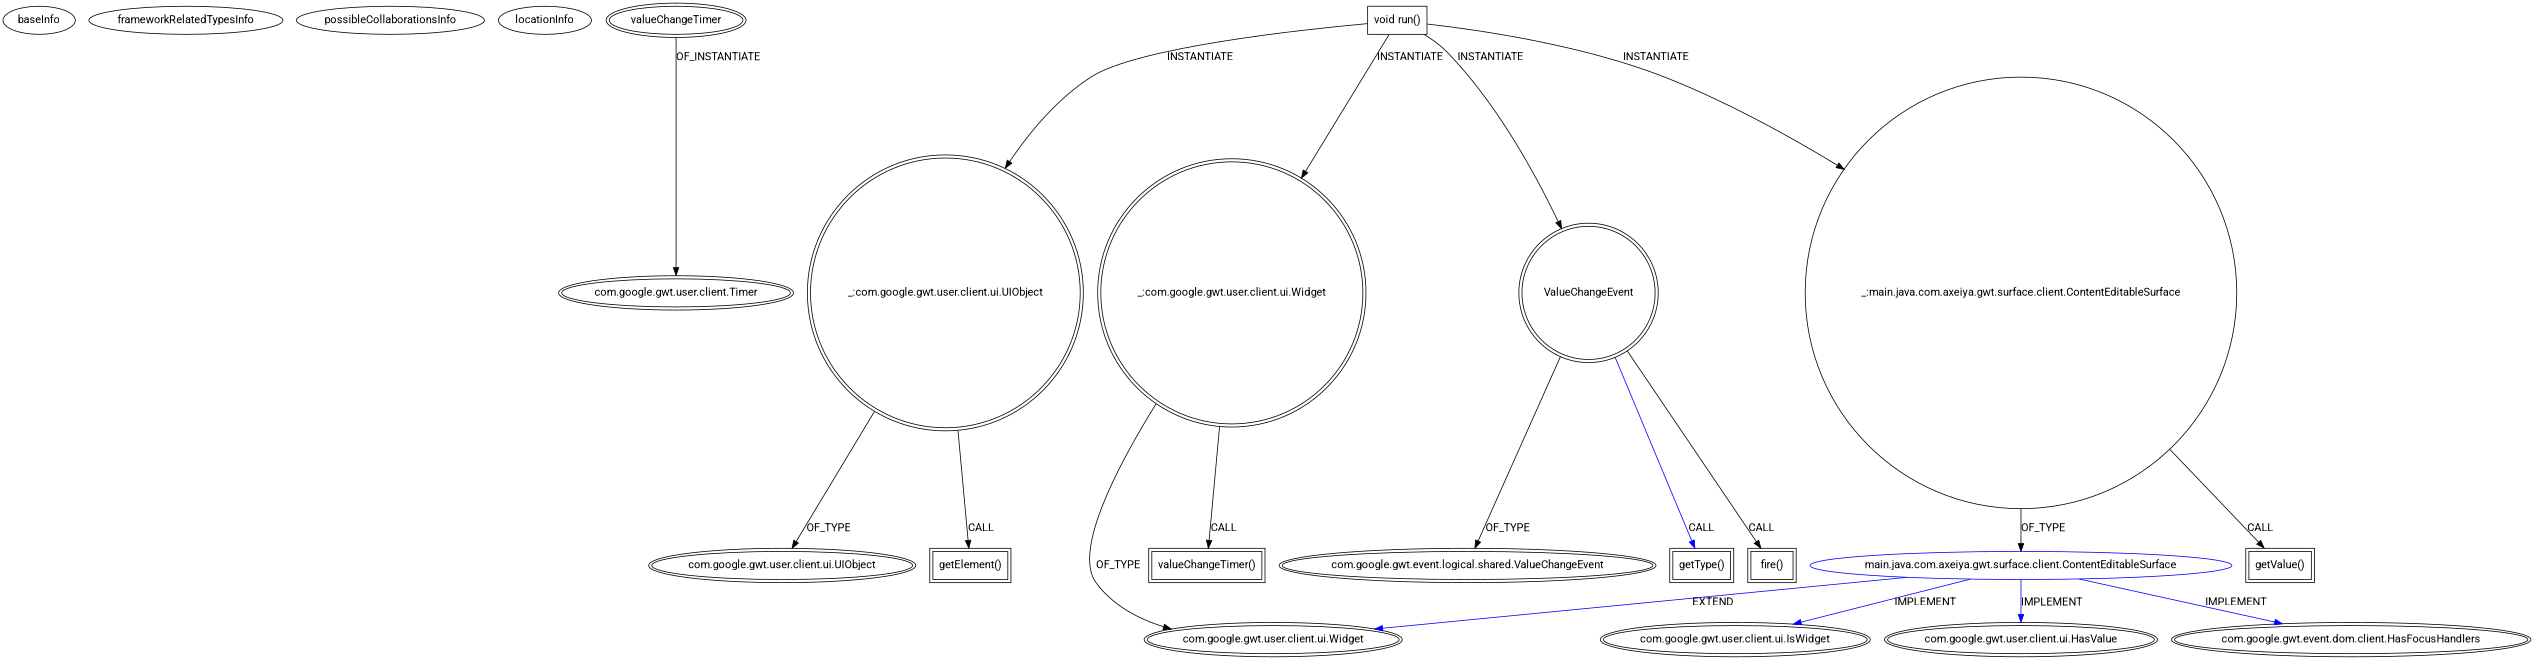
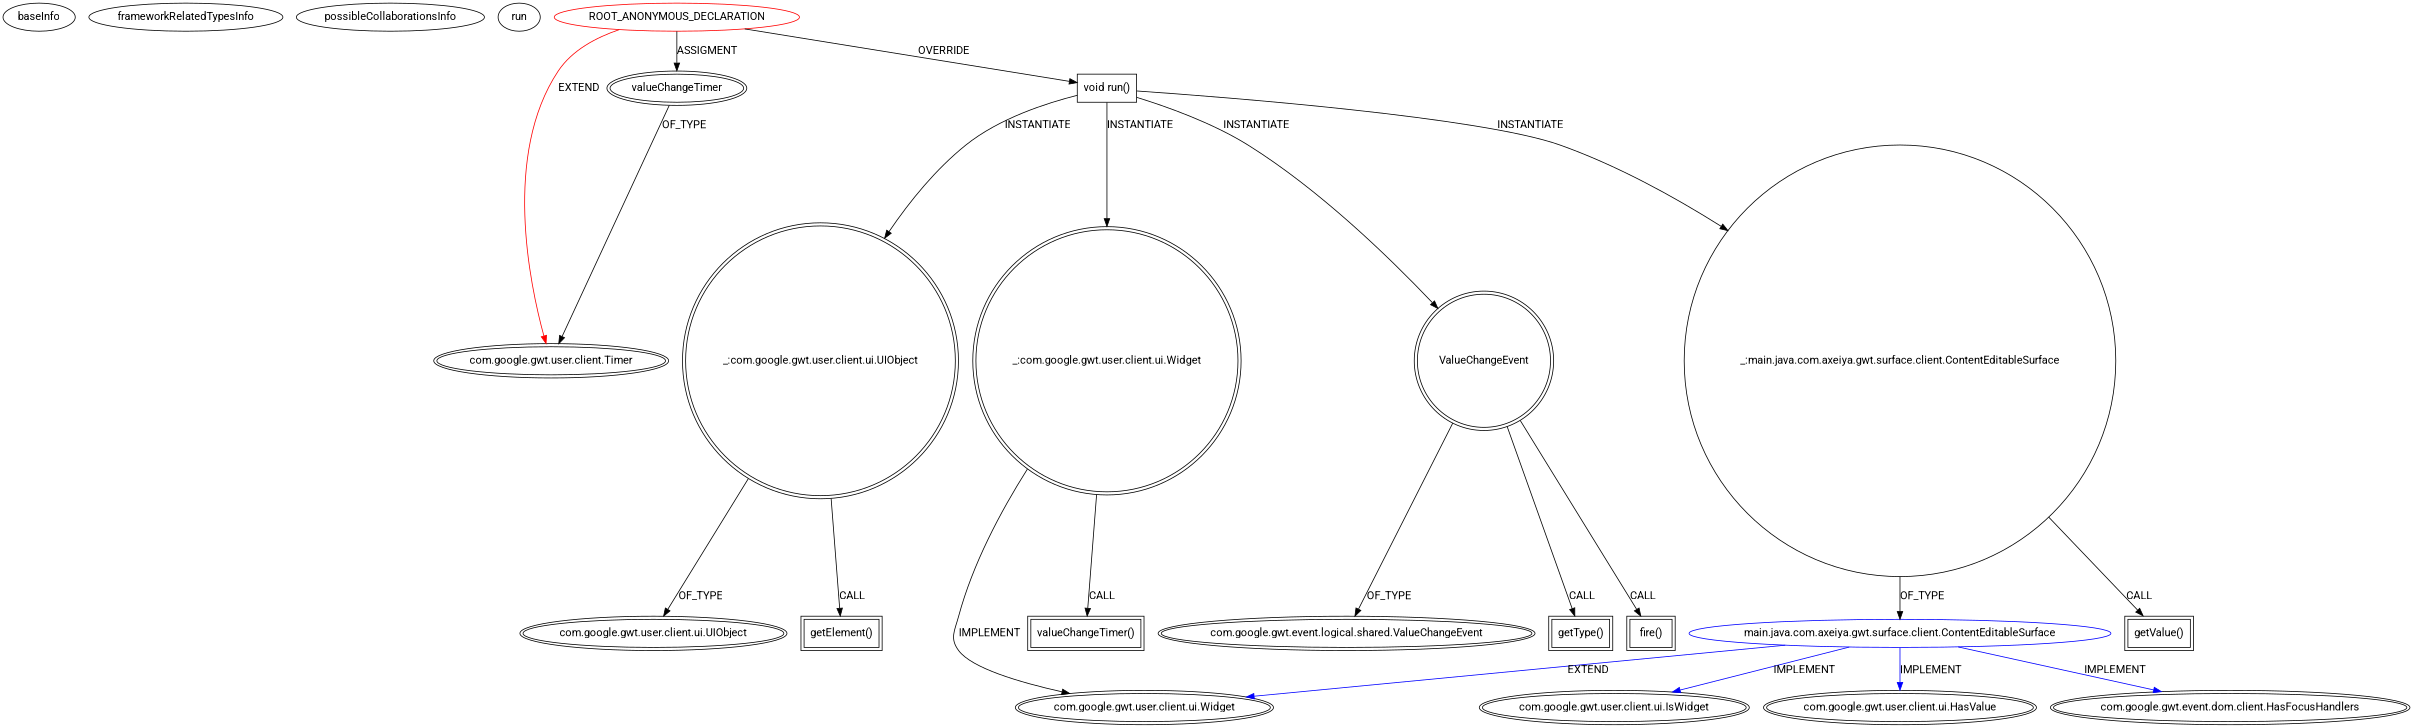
none -> (677, 17)
(545, 20) -> (519, 17)
(719, 57) -> (685, 125)
(1653, 449) -> (1540, 518)
(1119, 565) -> (989, 633)
